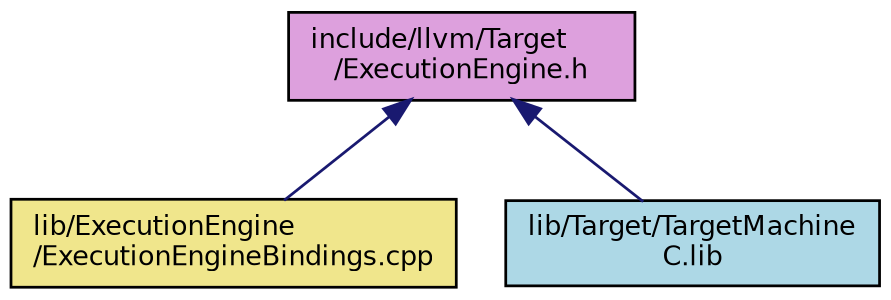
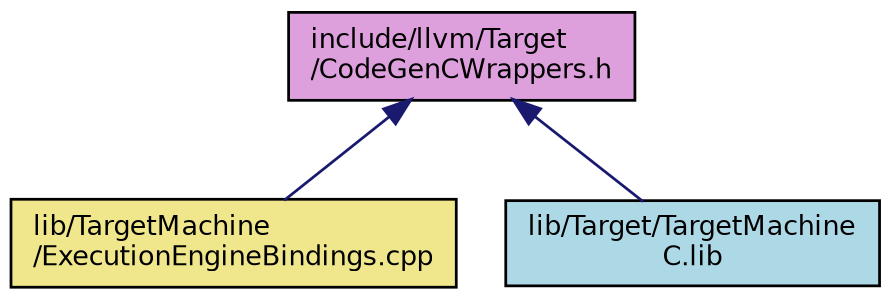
(462, 56) -> (462, 56)
(234, 243) -> (234, 243)
